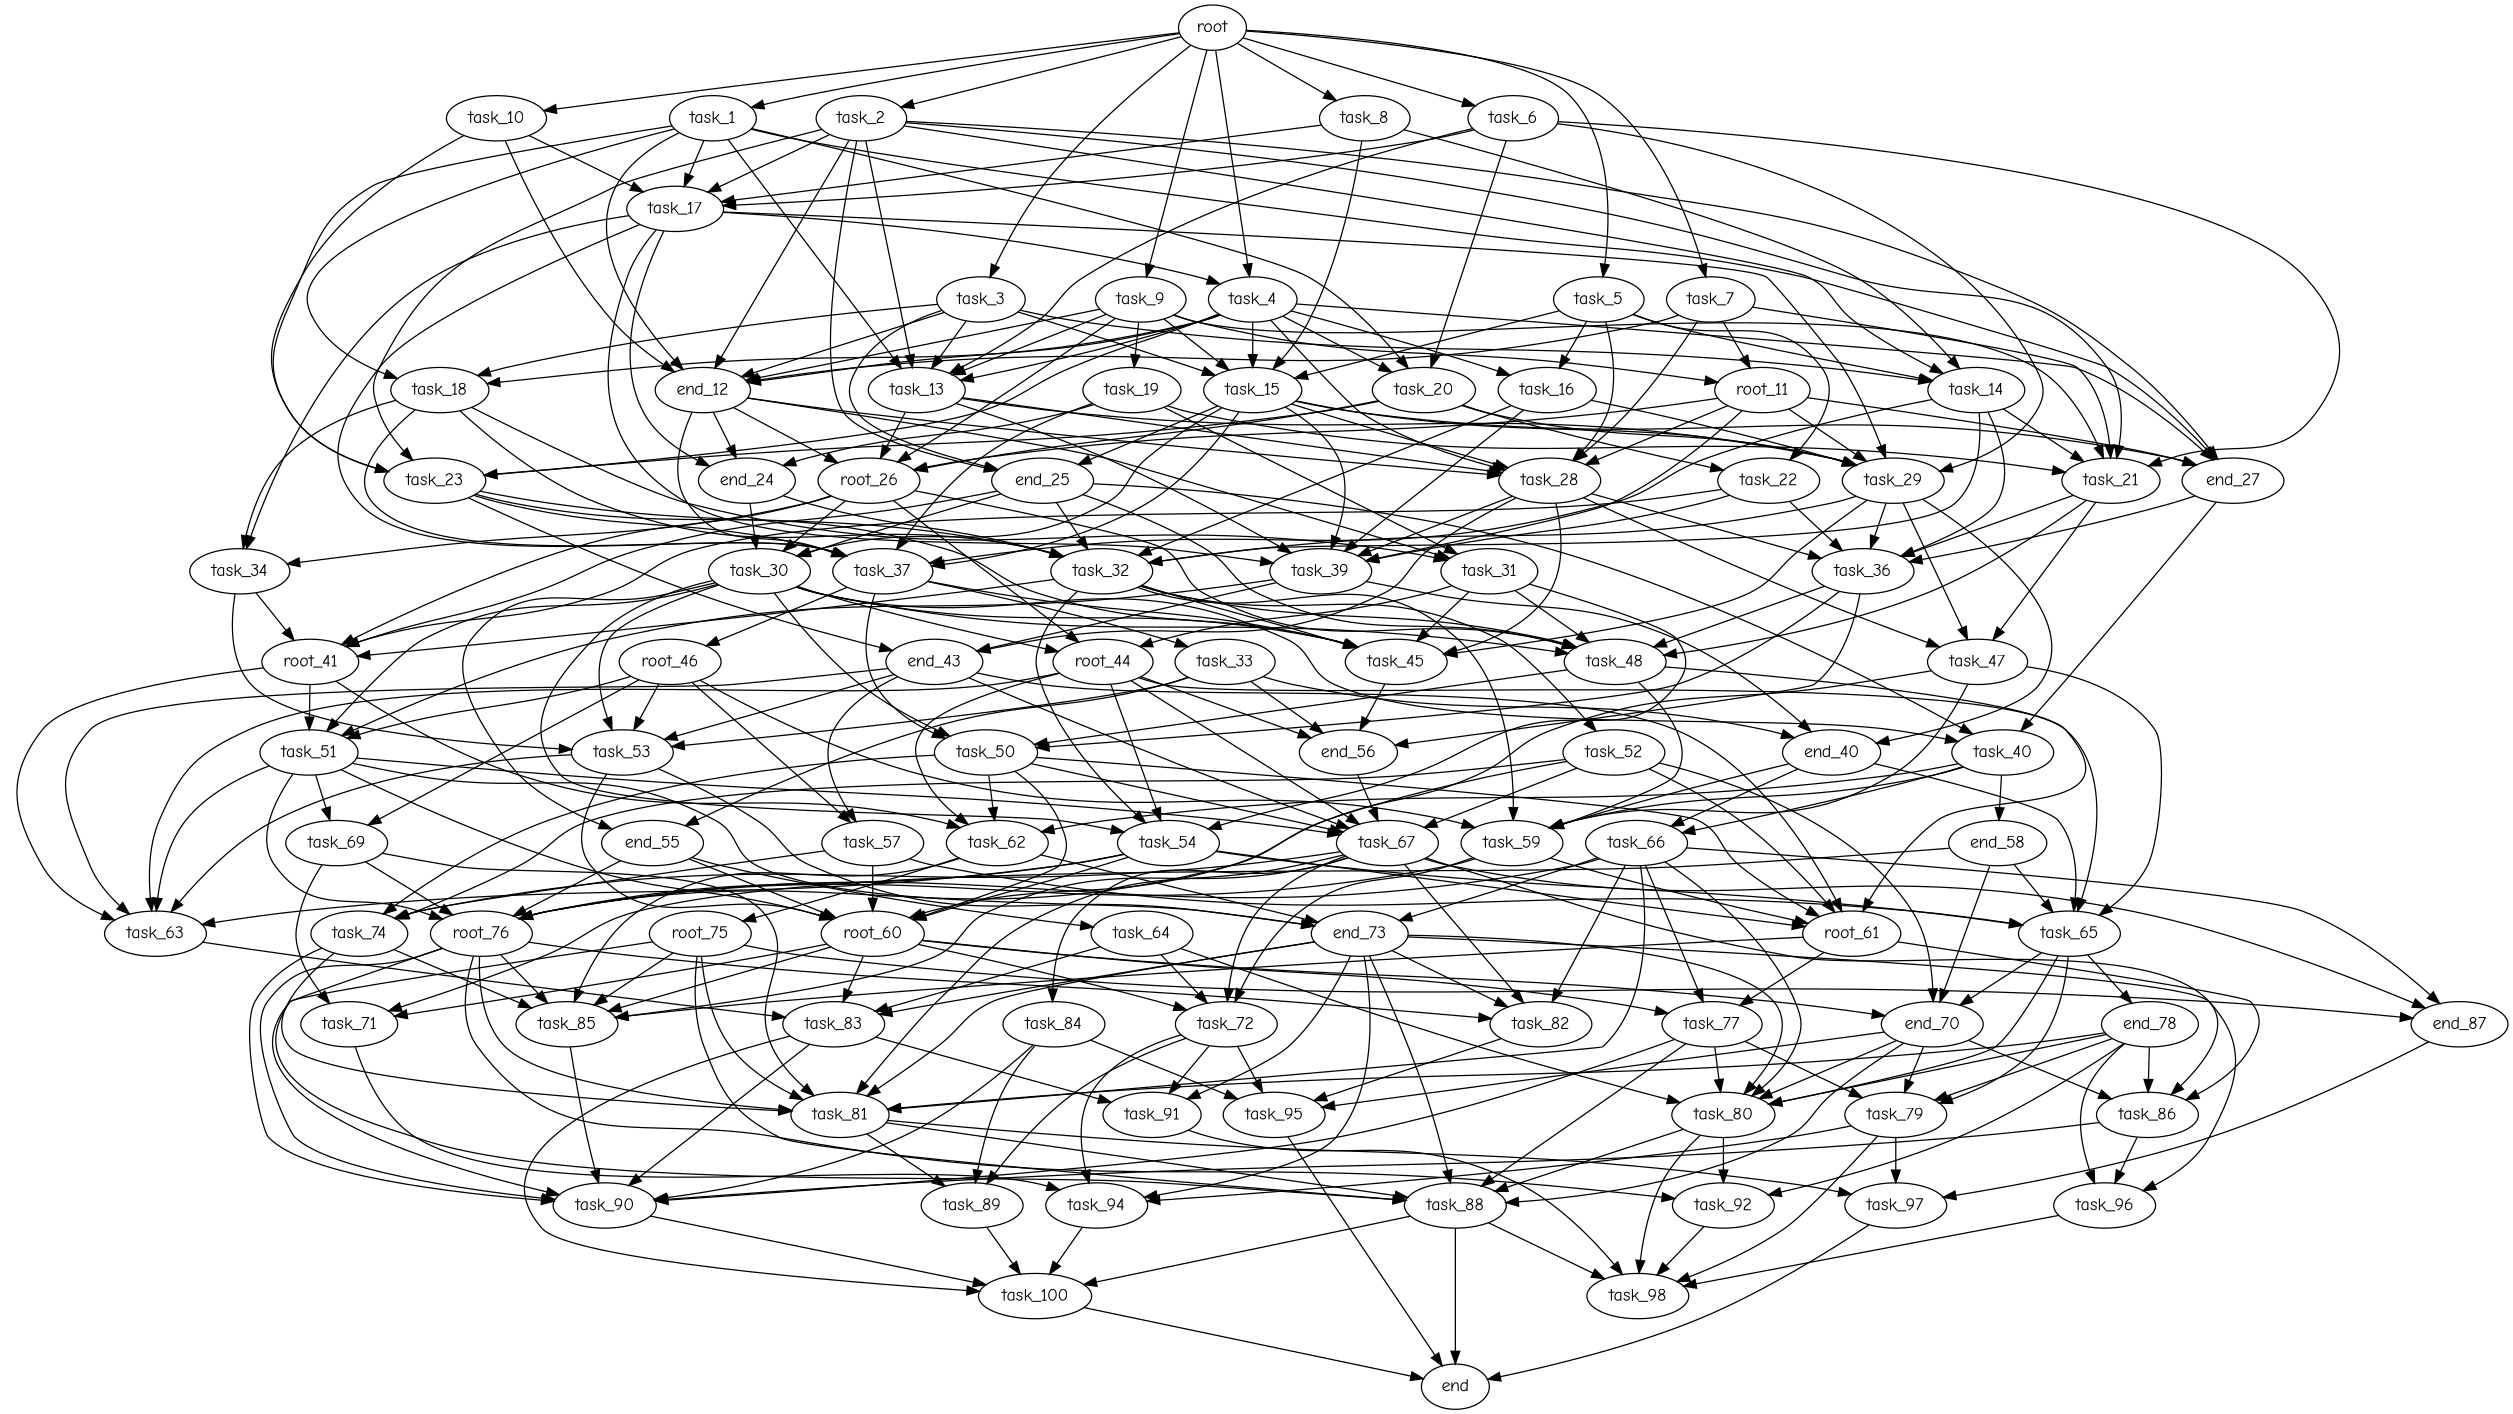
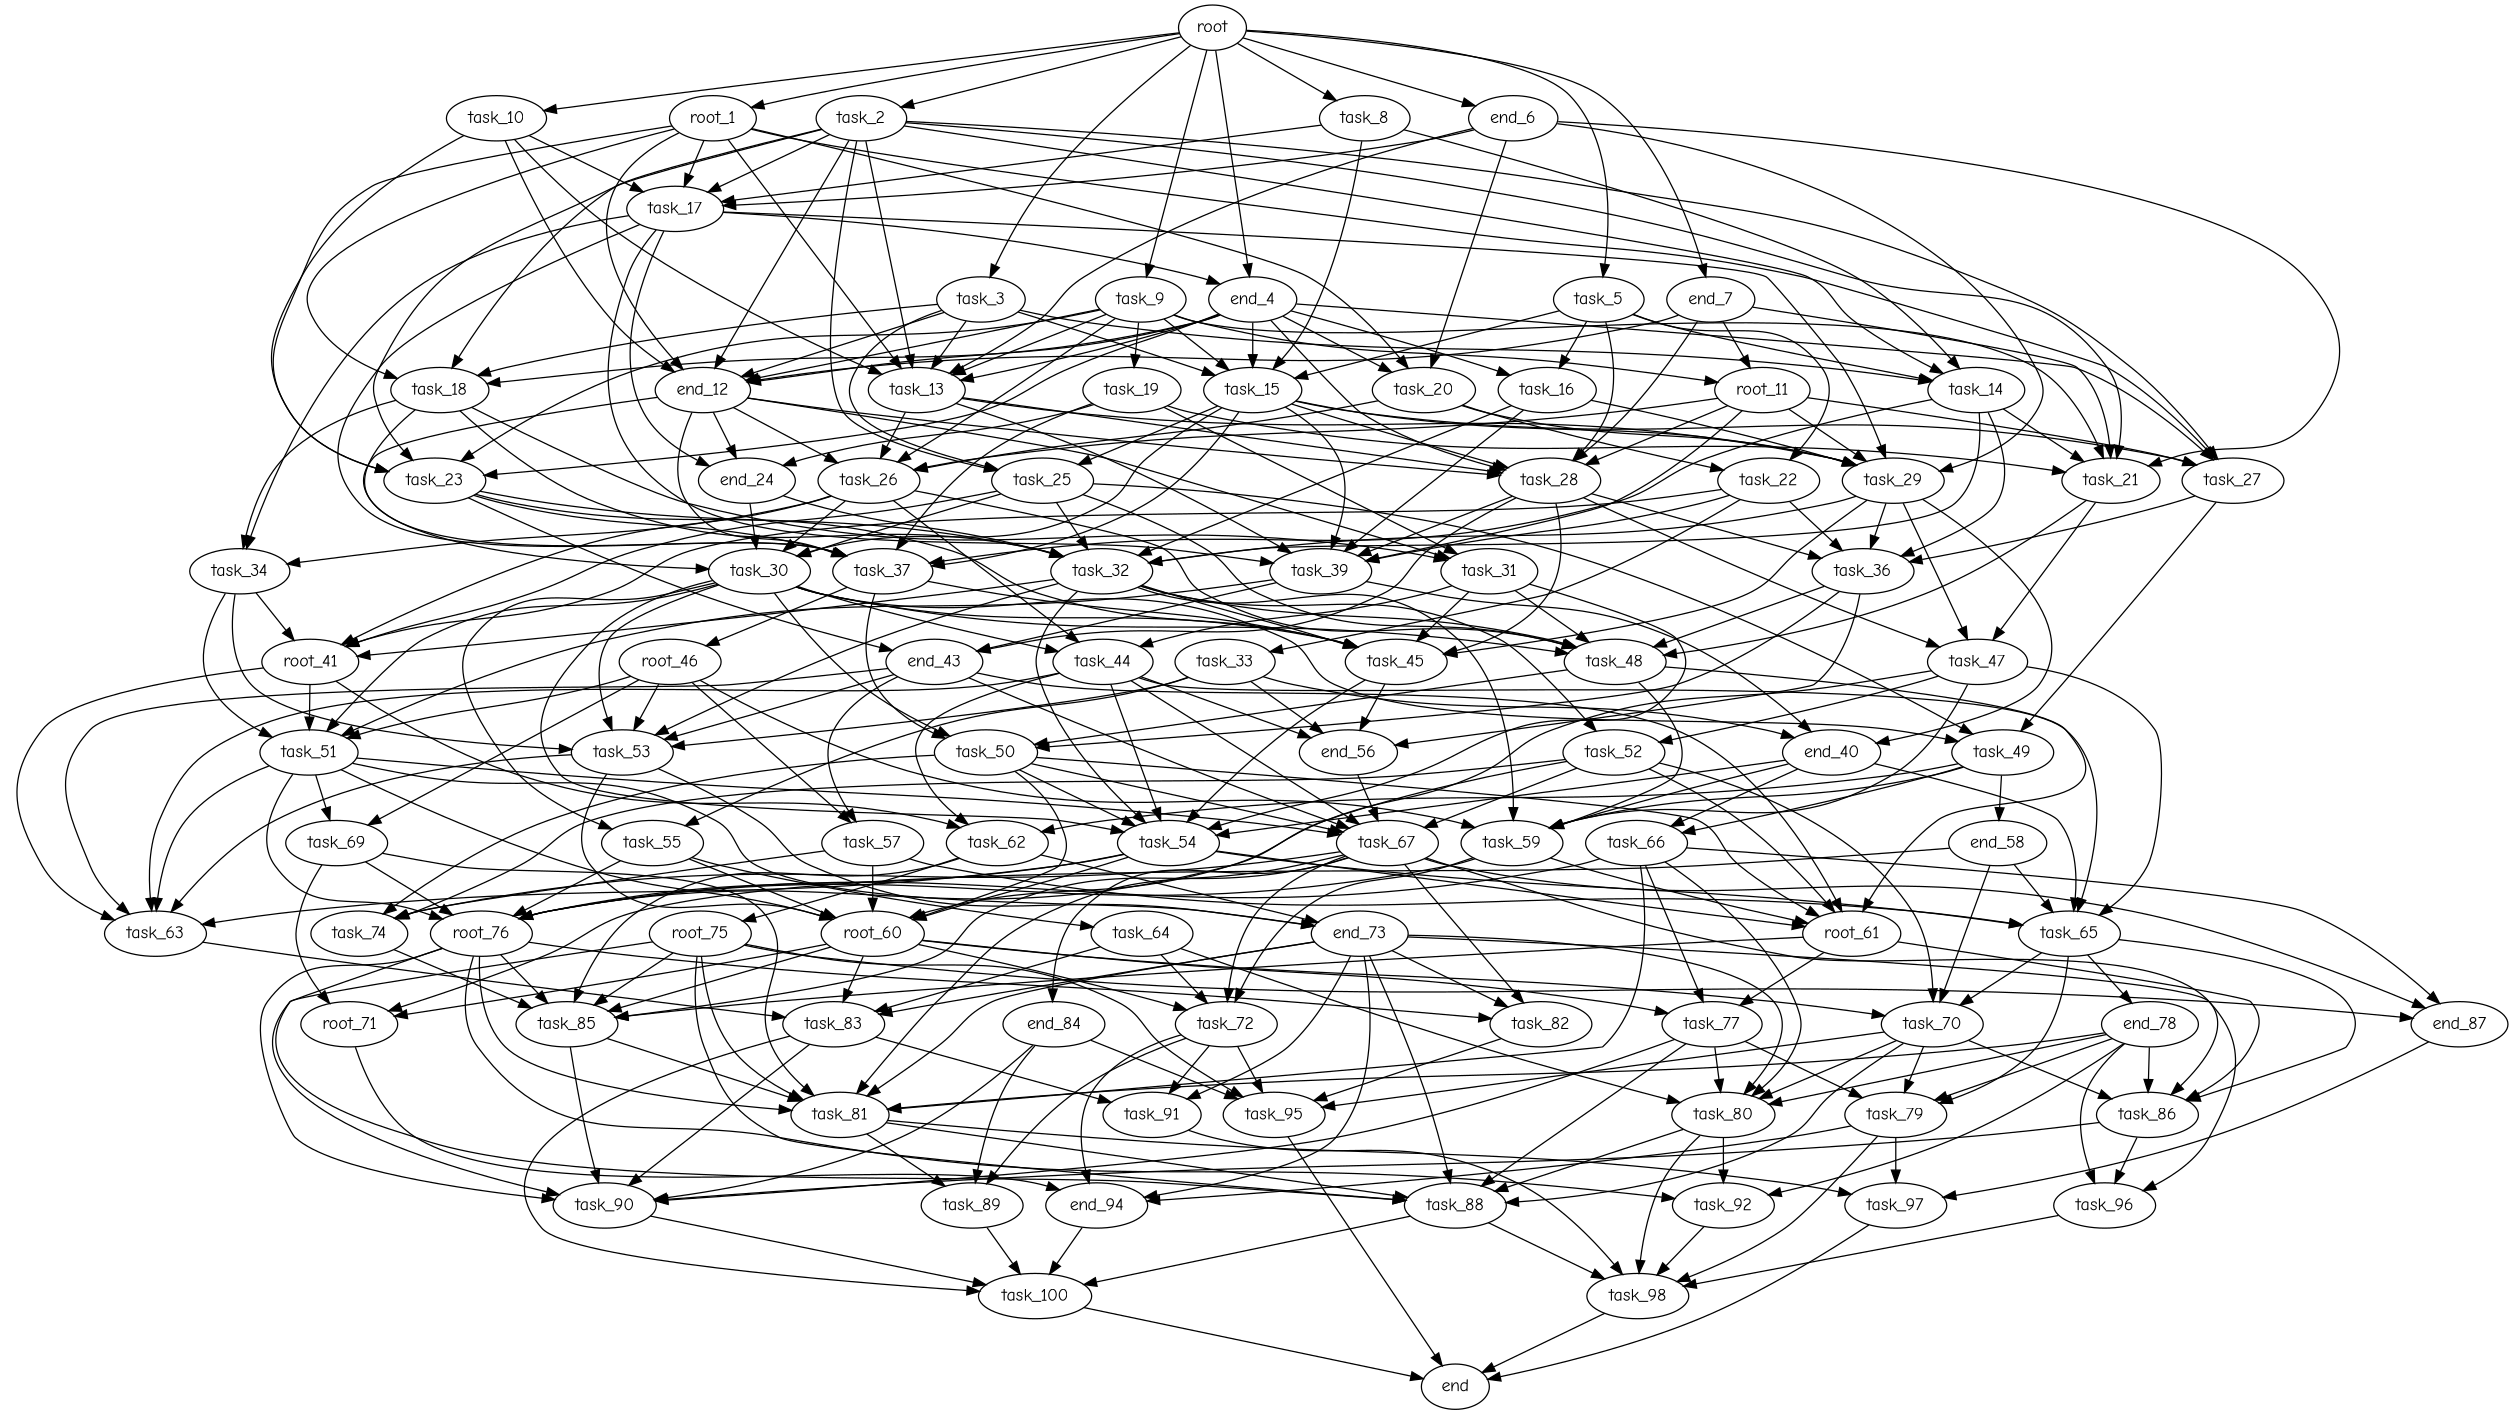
(713, 118) -> (713, 118)
(1513, 118) -> (1513, 118)
none -> (548, 243)
none -> (680, 273)
(1253, 299) -> (1253, 299)
(1711, 299) -> (1711, 299)
none -> (408, 443)
(961, 443) -> (775, 340)
(869, 481) -> (869, 481)
(1043, 481) -> (1043, 481)
(2233, 481) -> (2233, 481)
(1993, 524) -> none
(1052, 610) -> (1567, 587)
none -> (849, 649)
(1103, 662) -> (1103, 662)
none -> (204, 668)
none -> (1806, 710)
none -> (1276, 740)
(2003, 752) -> (2003, 752)
none -> (1577, 788)
(991, 792) -> (1064, 791)
(653, 843) -> (653, 843)
(1505, 888) -> none
(1592, 928) -> none
none -> (1107, 997)
(349, 1024) -> (349, 1024)
(1054, 1024) -> (1054, 1024)
(1932, 1024) -> (1932, 1024)
(2009, 1033) -> (2333, 990)
(475, 1087) -> (680, 1062)
(292, 1153) -> none
(1097, 1205) -> (1097, 1205)
(1455, 1290) -> (1549, 1340)
